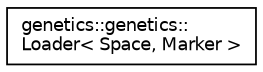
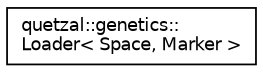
(132, 36) -> (132, 36)
